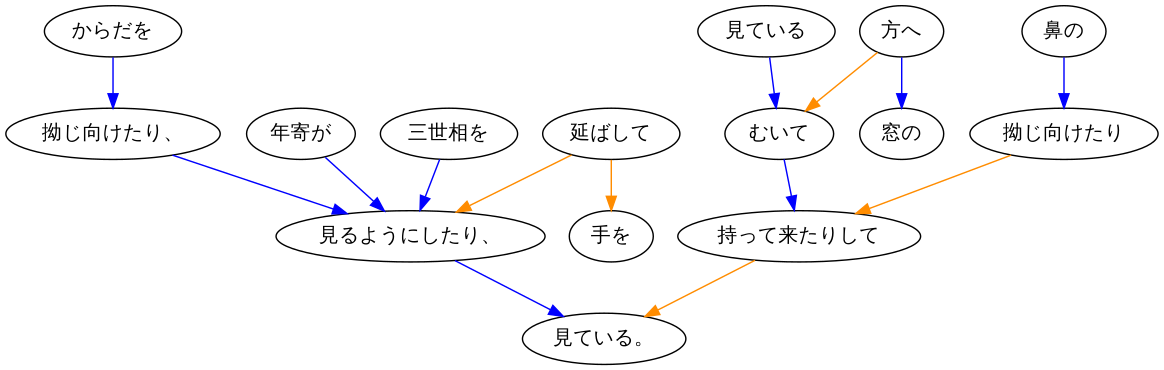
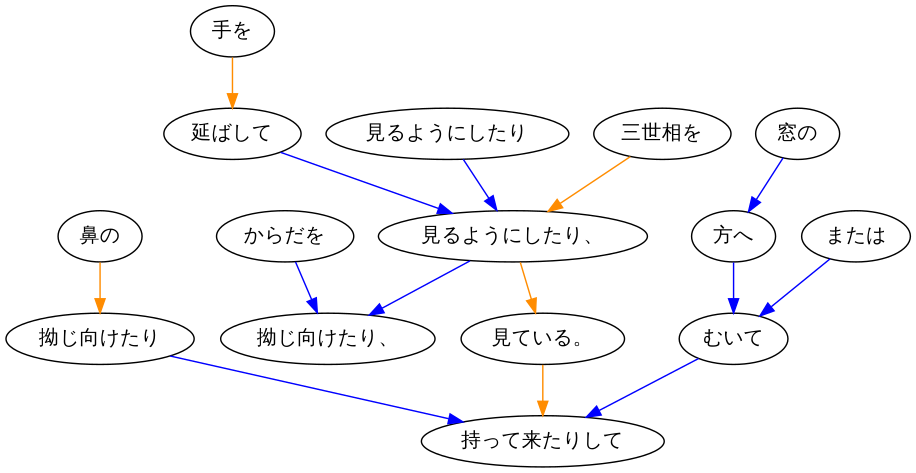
(766, 31) -> (856, 236)
(902, 76) -> (770, 179)
(1064, 76) -> (100, 281)
(847, 77) -> (734, 281)
(301, 134) -> (447, 134)
(432, 178) -> (595, 180)
(611, 178) -> (232, 76)
(521, 180) -> (360, 180)
(253, 182) -> (426, 285)
(940, 182) -> (310, 387)
(503, 285) -> (526, 281)
(706, 285) -> (543, 383)
